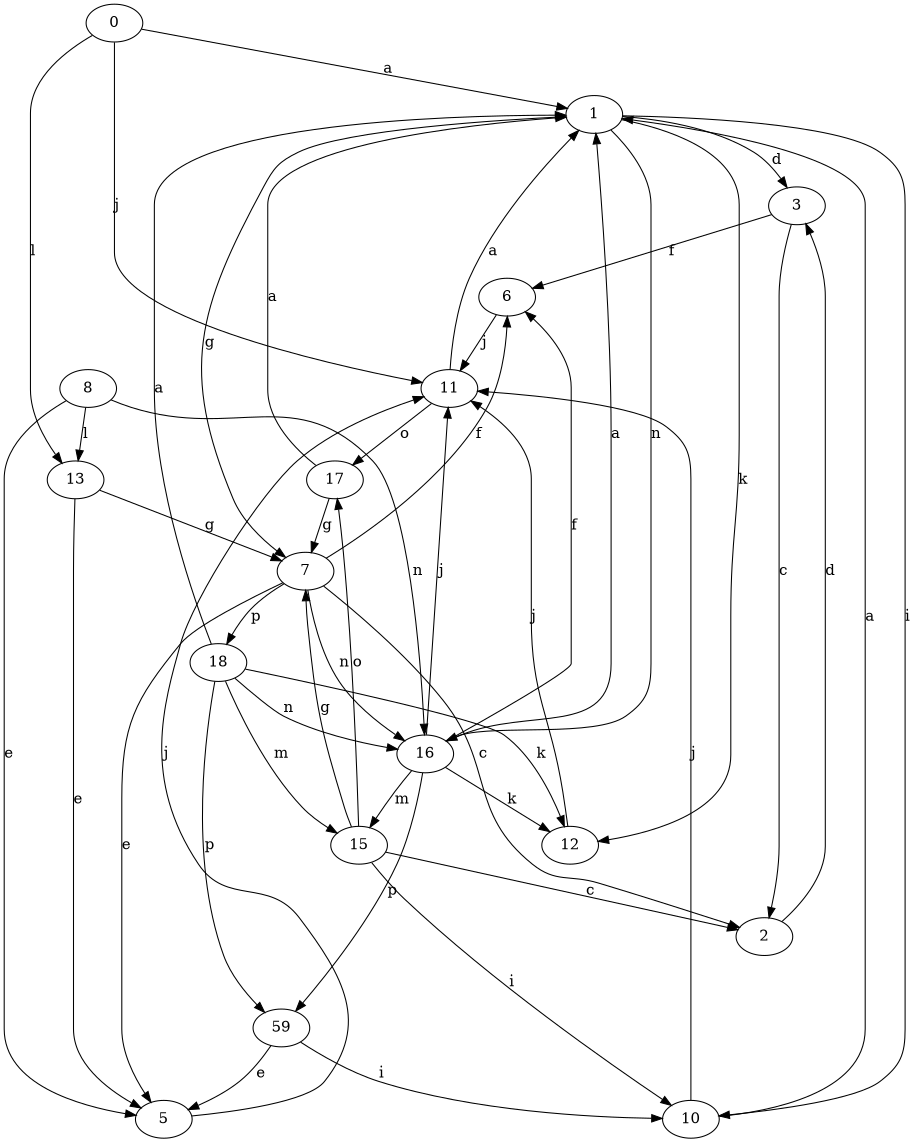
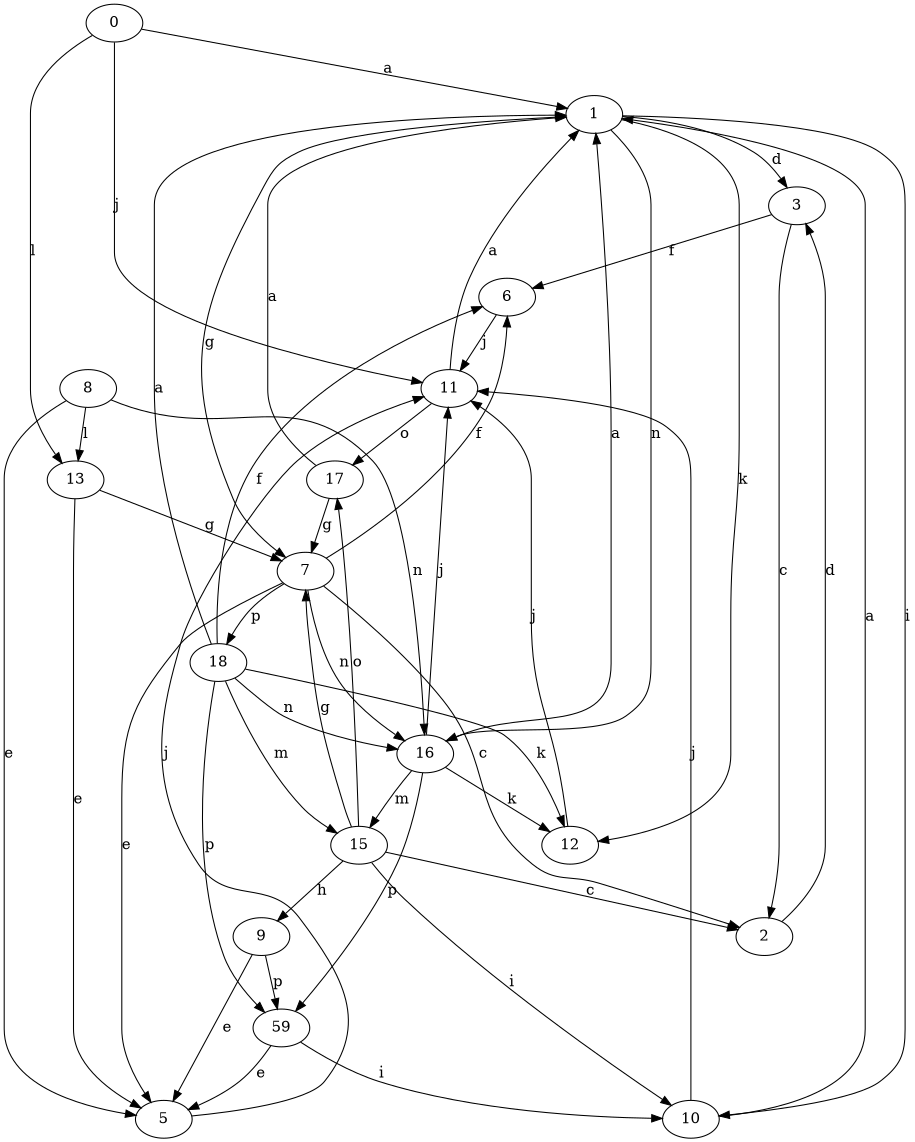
(571, 559) -> (273, 439)
none -> (261, 937)
